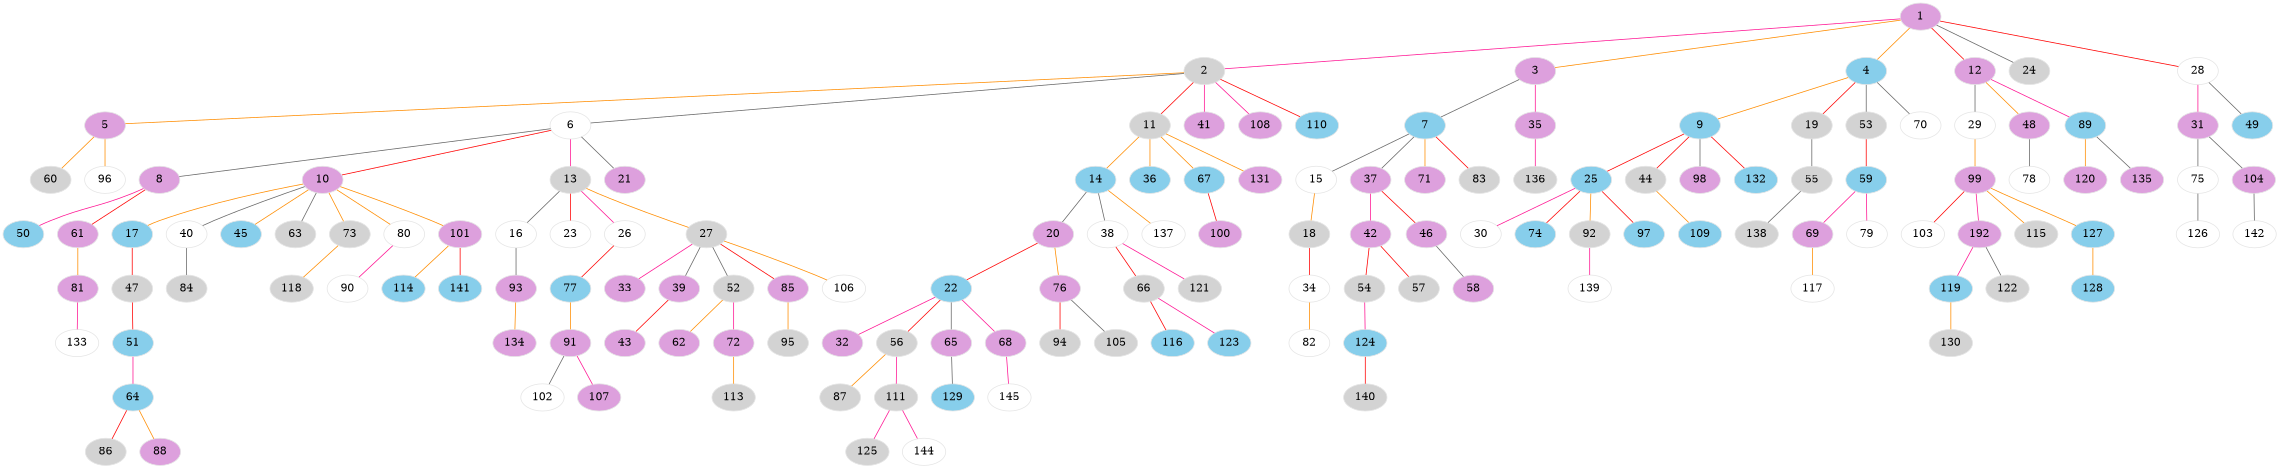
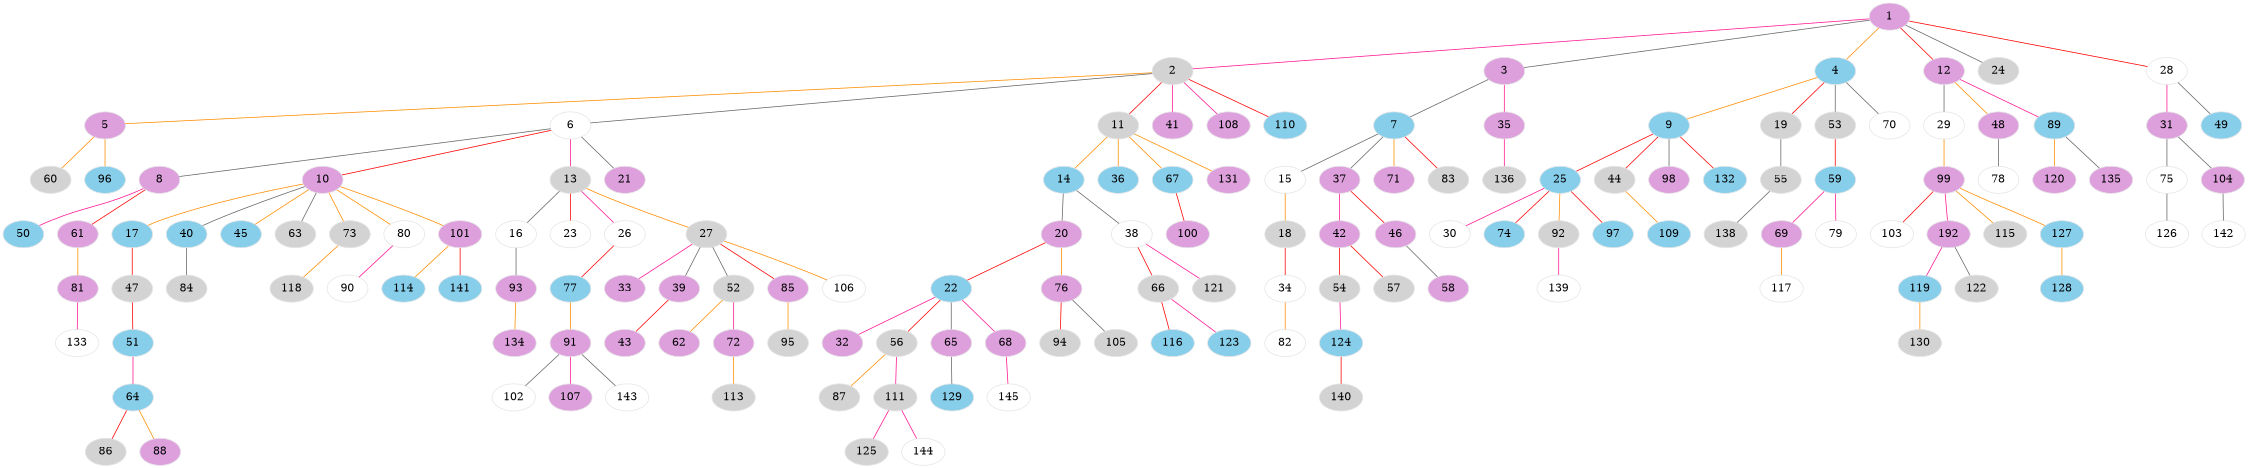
(1728, 44) -> (1697, 44)
(105, 180) -> (105, 180)
(187, 234) -> (187, 234)
(1164, 234) -> none
none -> (627, 397)
